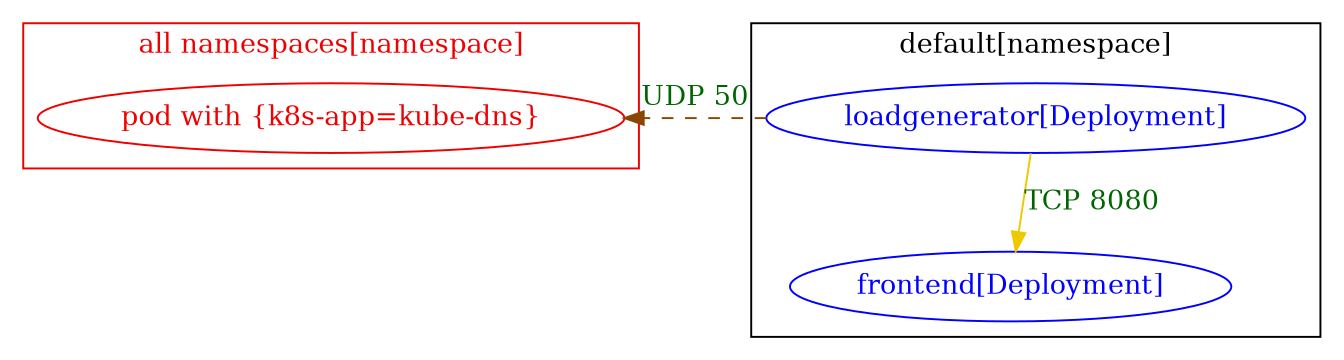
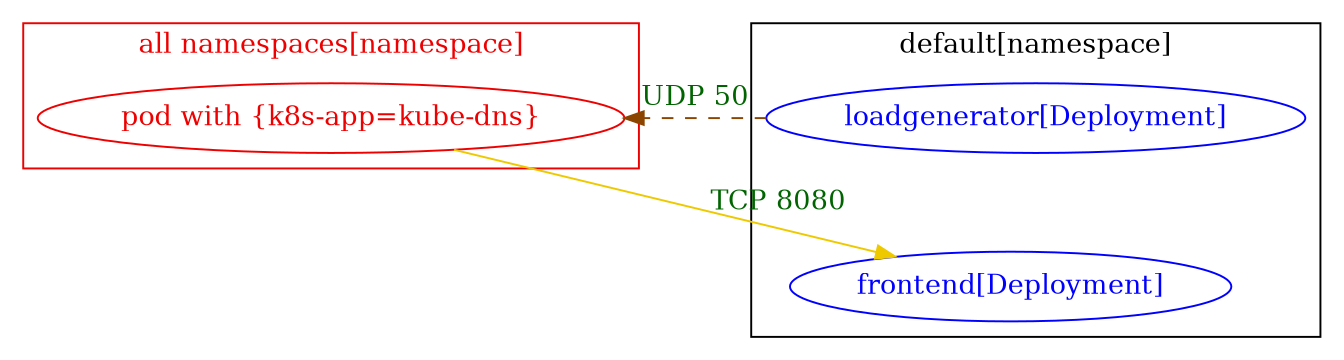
(1025, 193) -> (665, 201)
